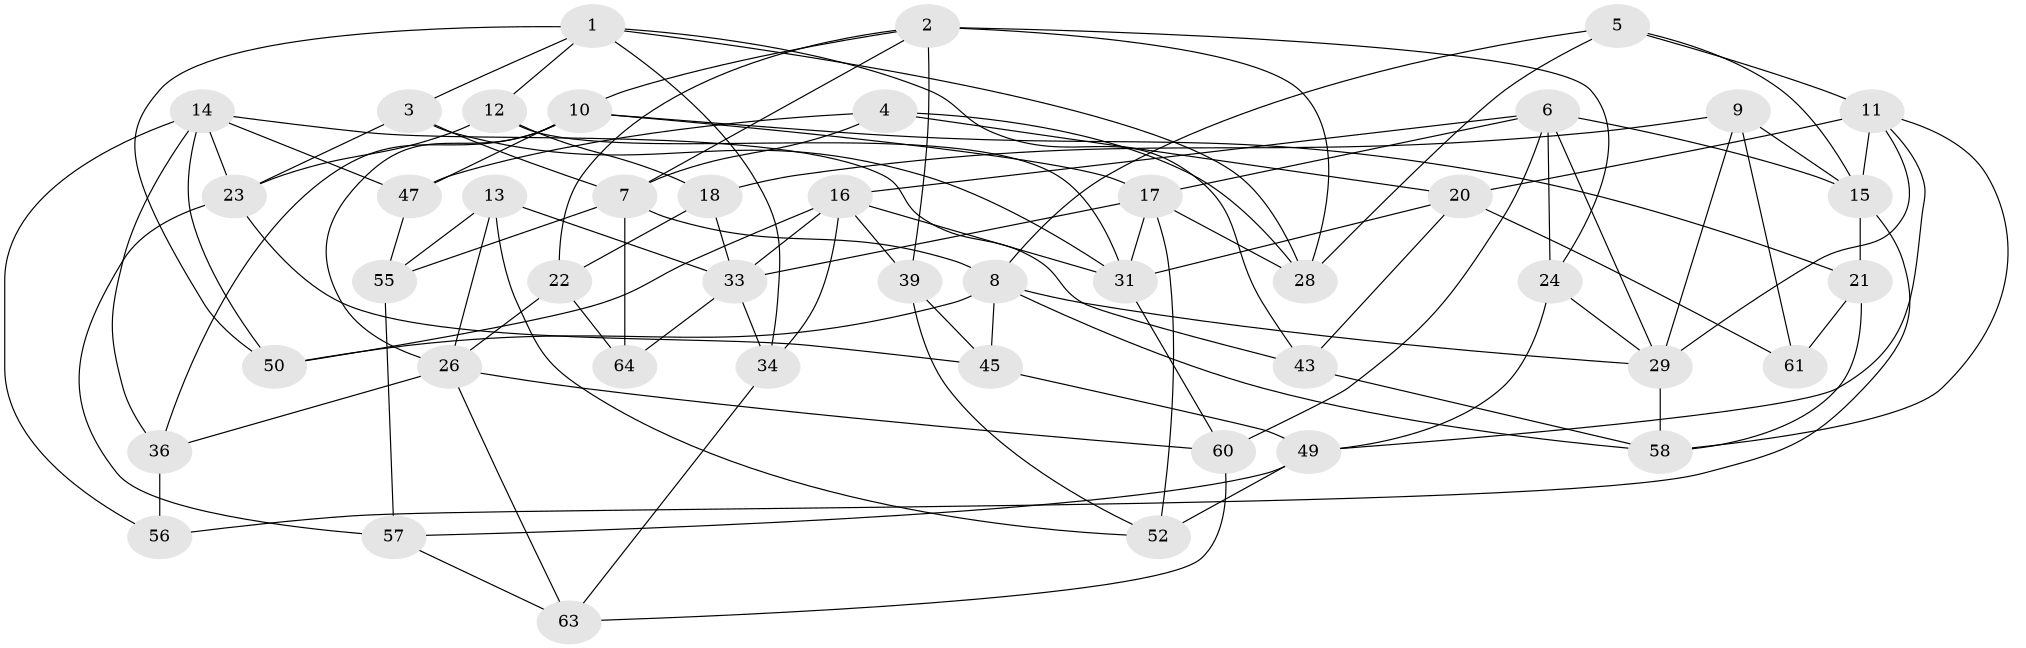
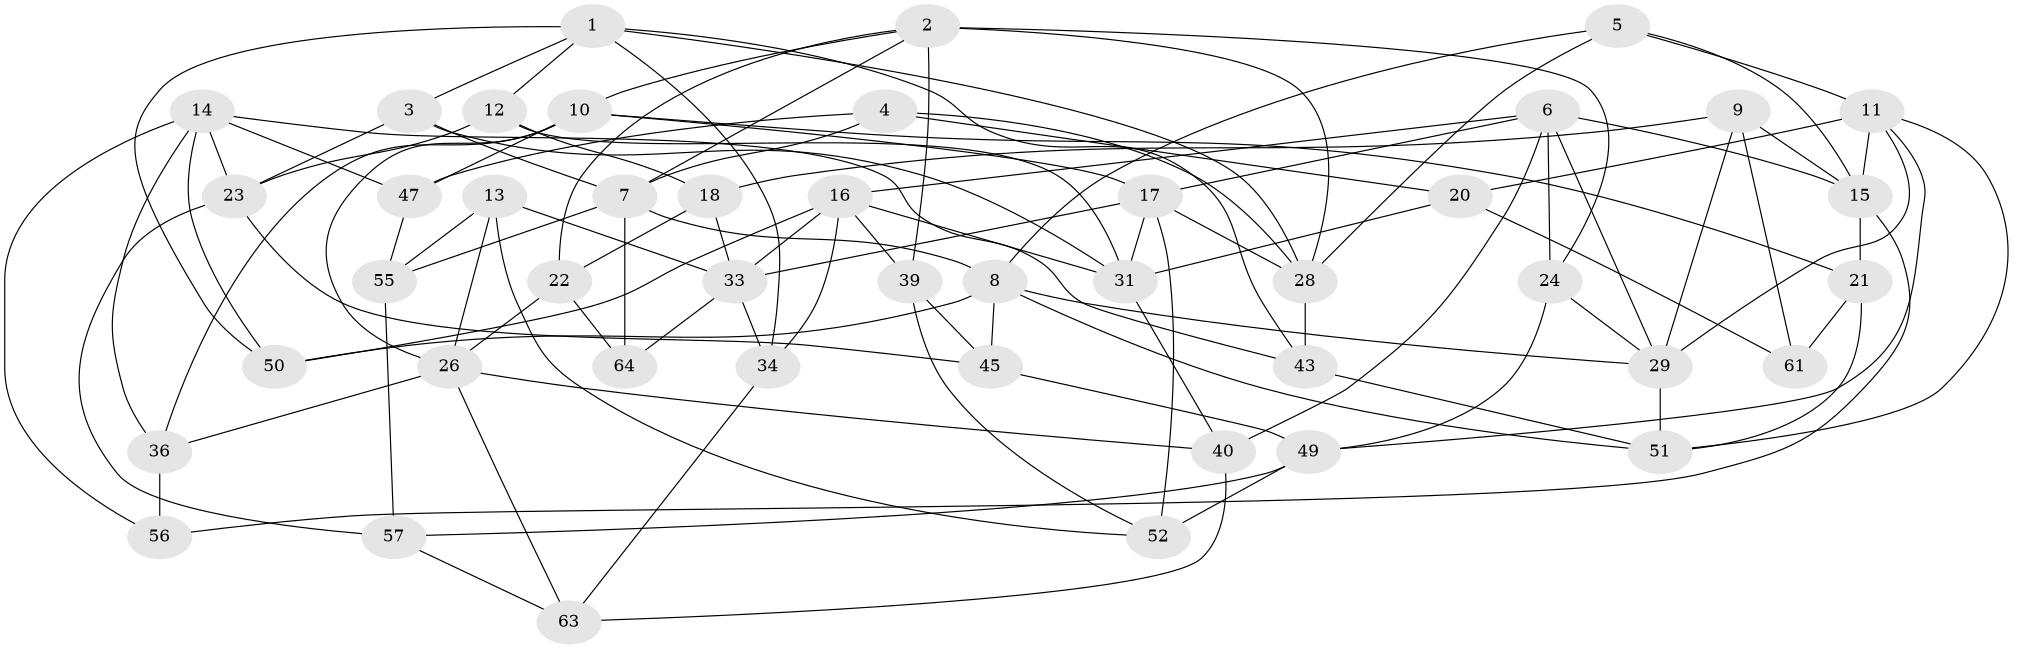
(1383, 282) -> (1305, 324)
(1224, 452) -> (1224, 452)
(1660, 452) -> (1660, 452)
